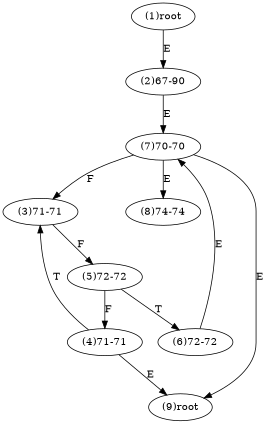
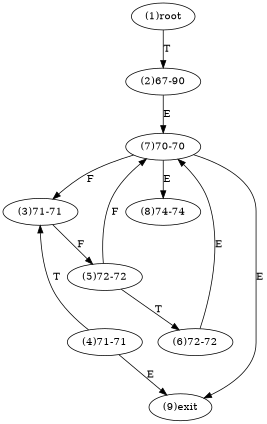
(167, 49) -> (167, 49)
(105, 306) -> (108, 208)
(180, 407) -> (180, 407)
